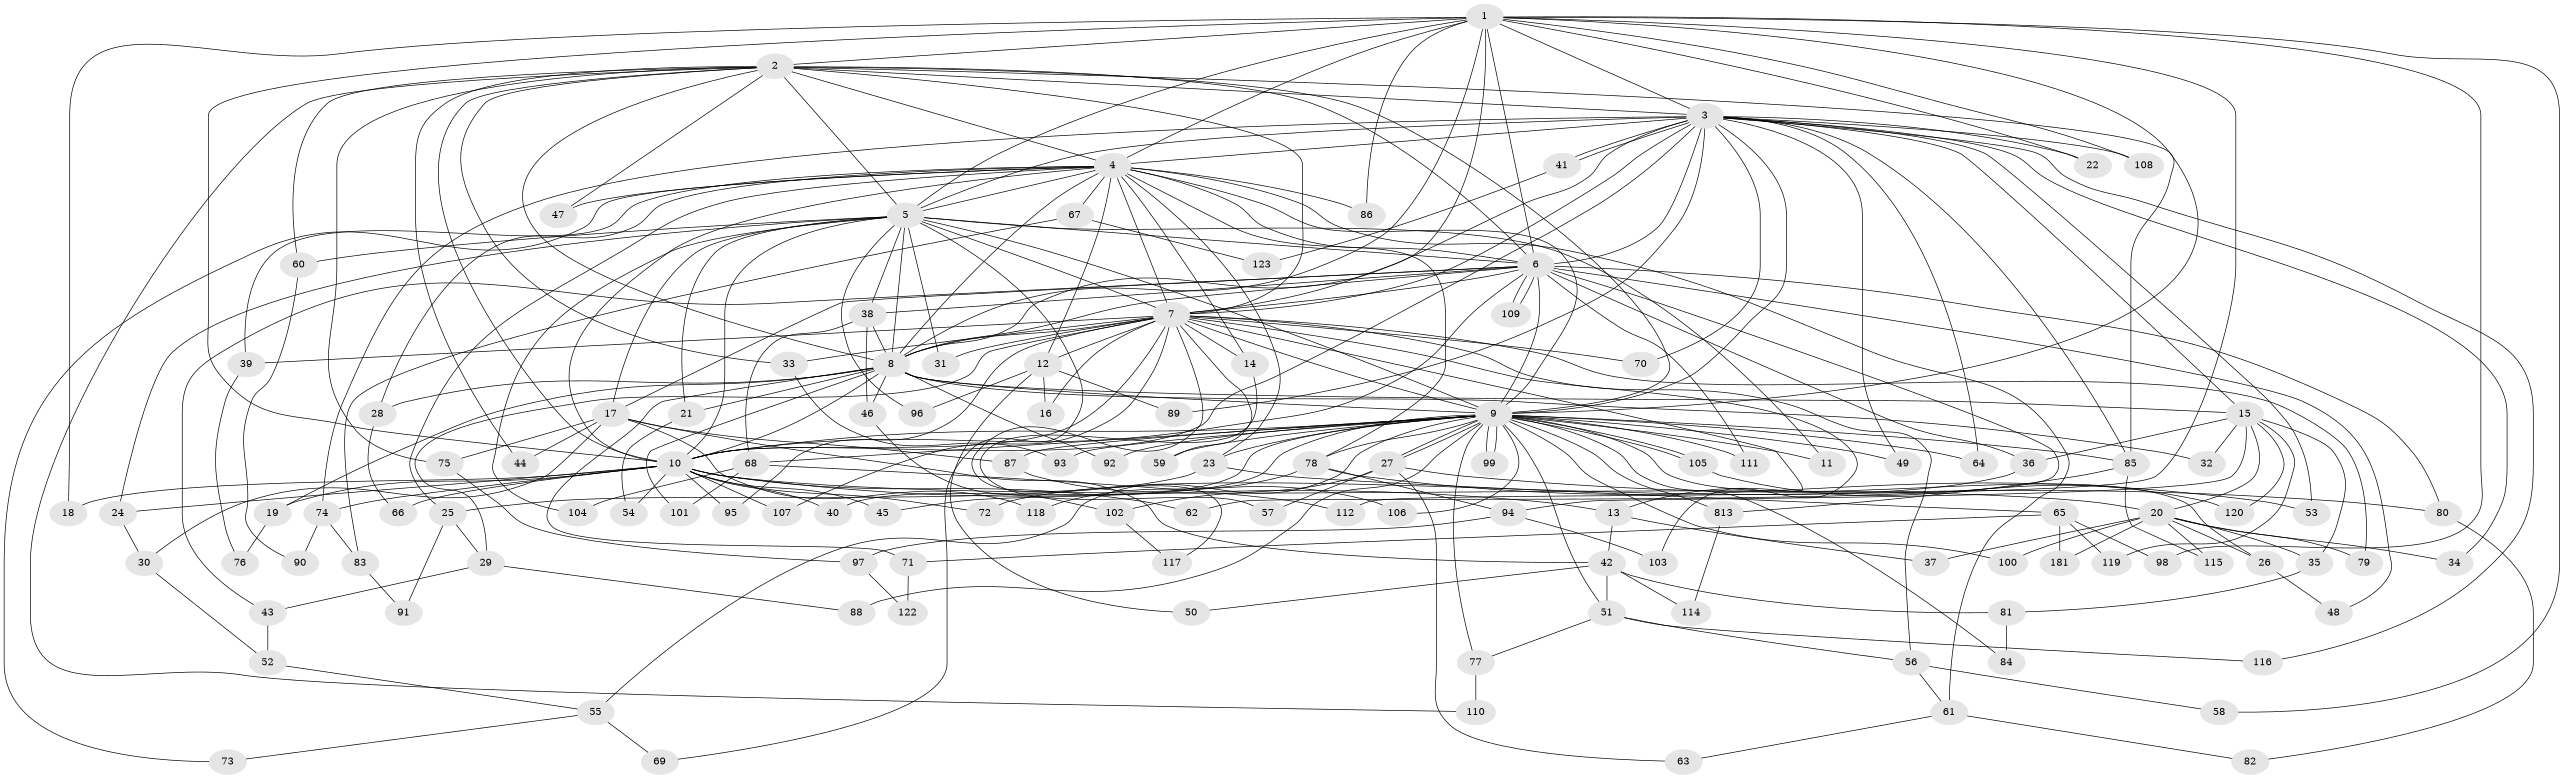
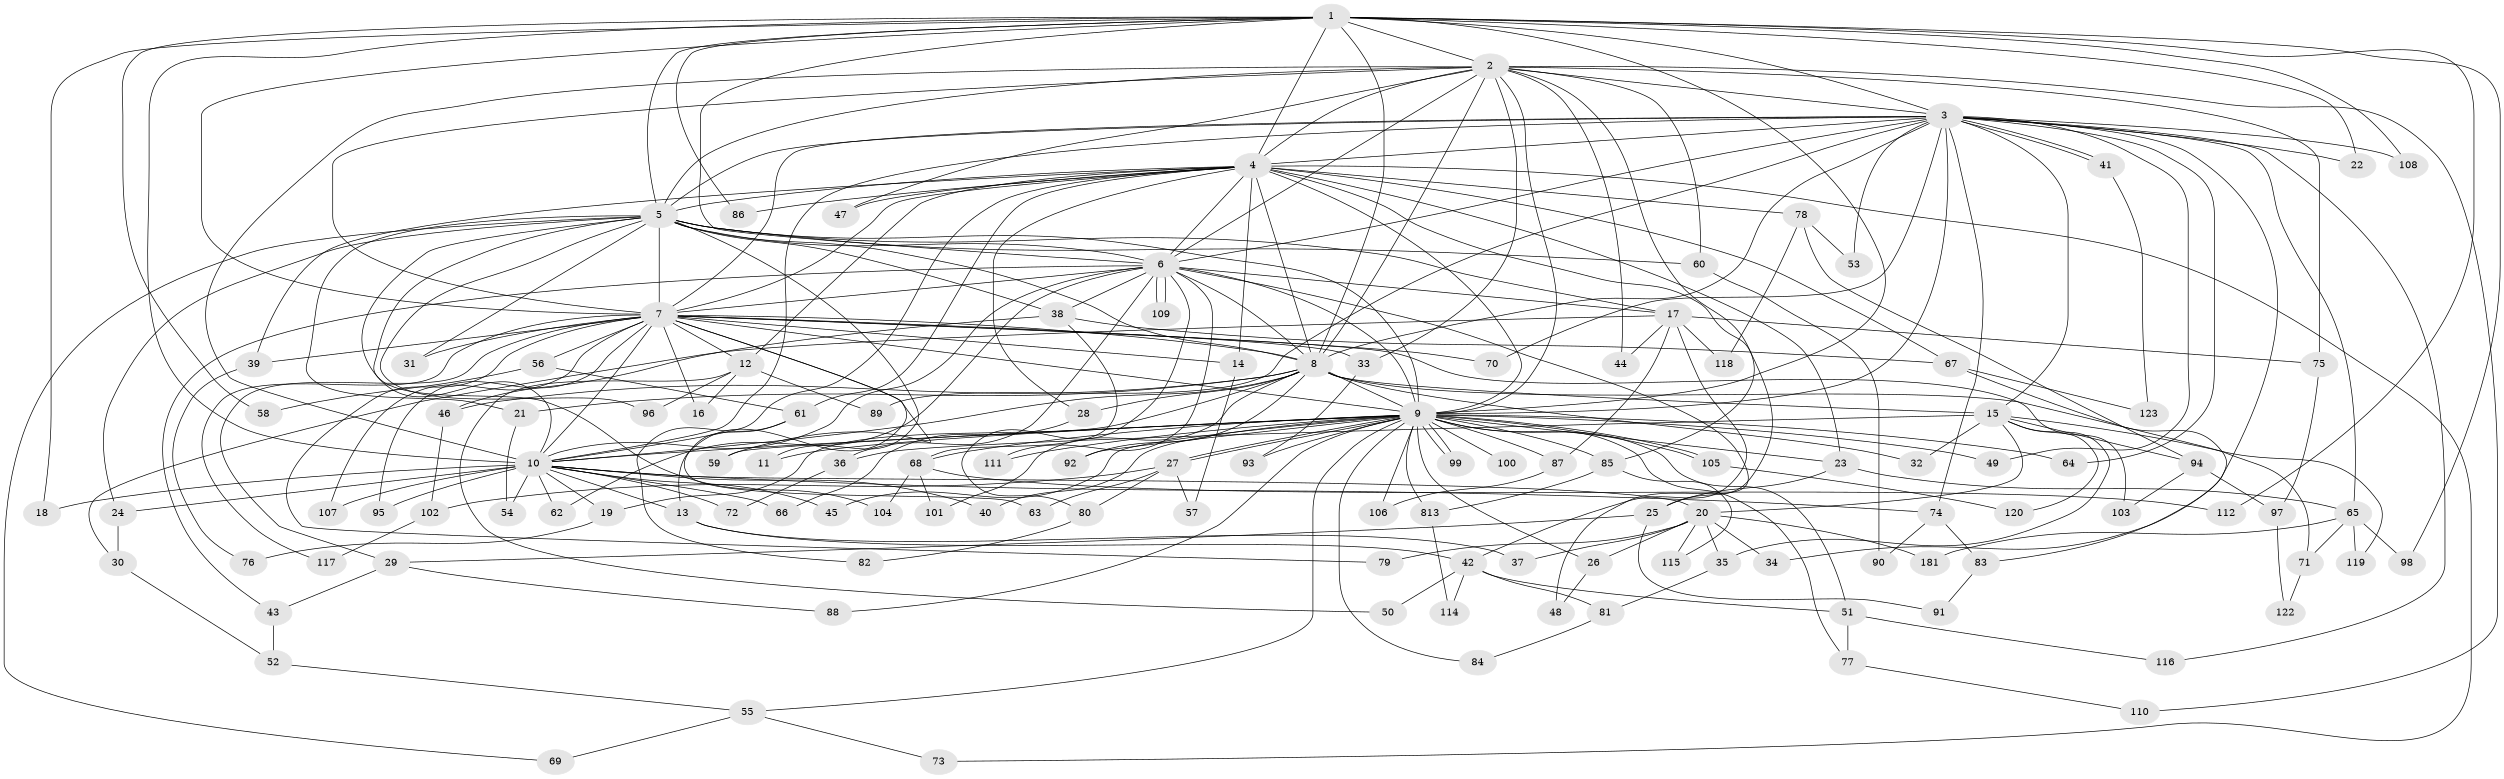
(1964, 231) -> (2272, 187)
(879, 339) -> (1482, 345)
(1413, 435) -> none
(2087, 533) -> none
(1758, 641) -> none
